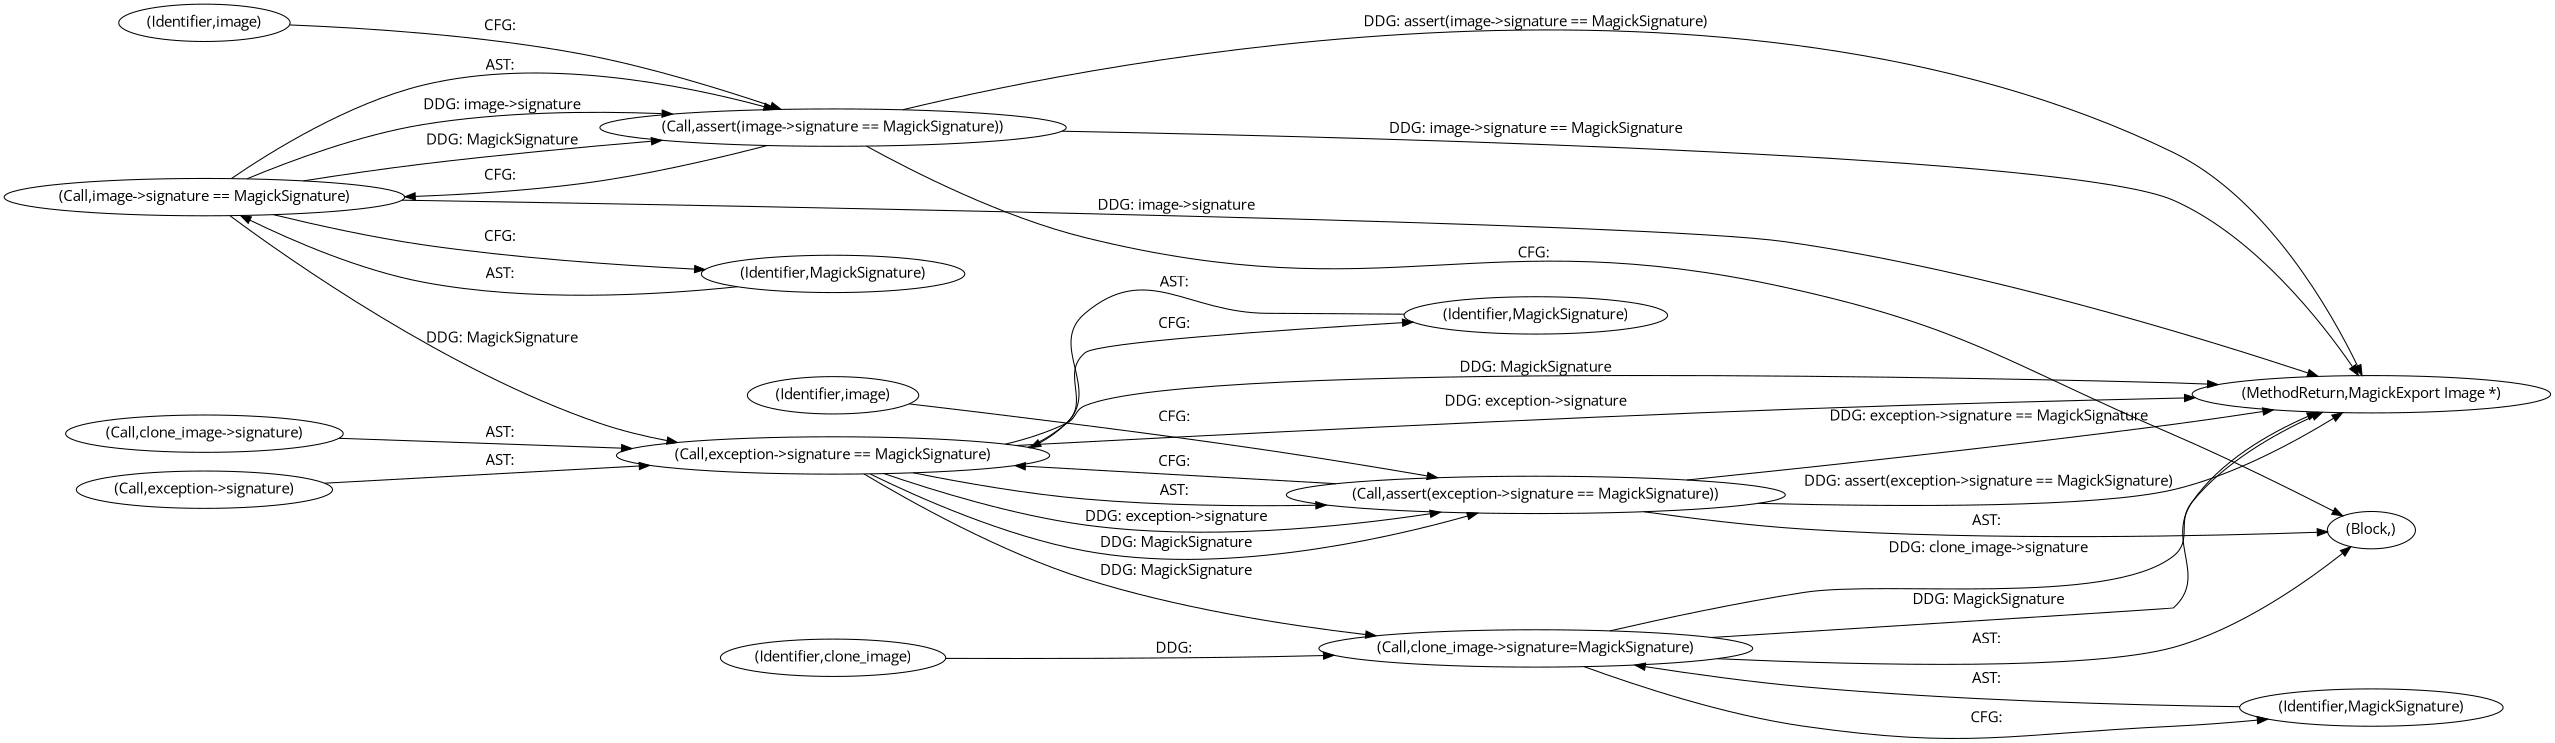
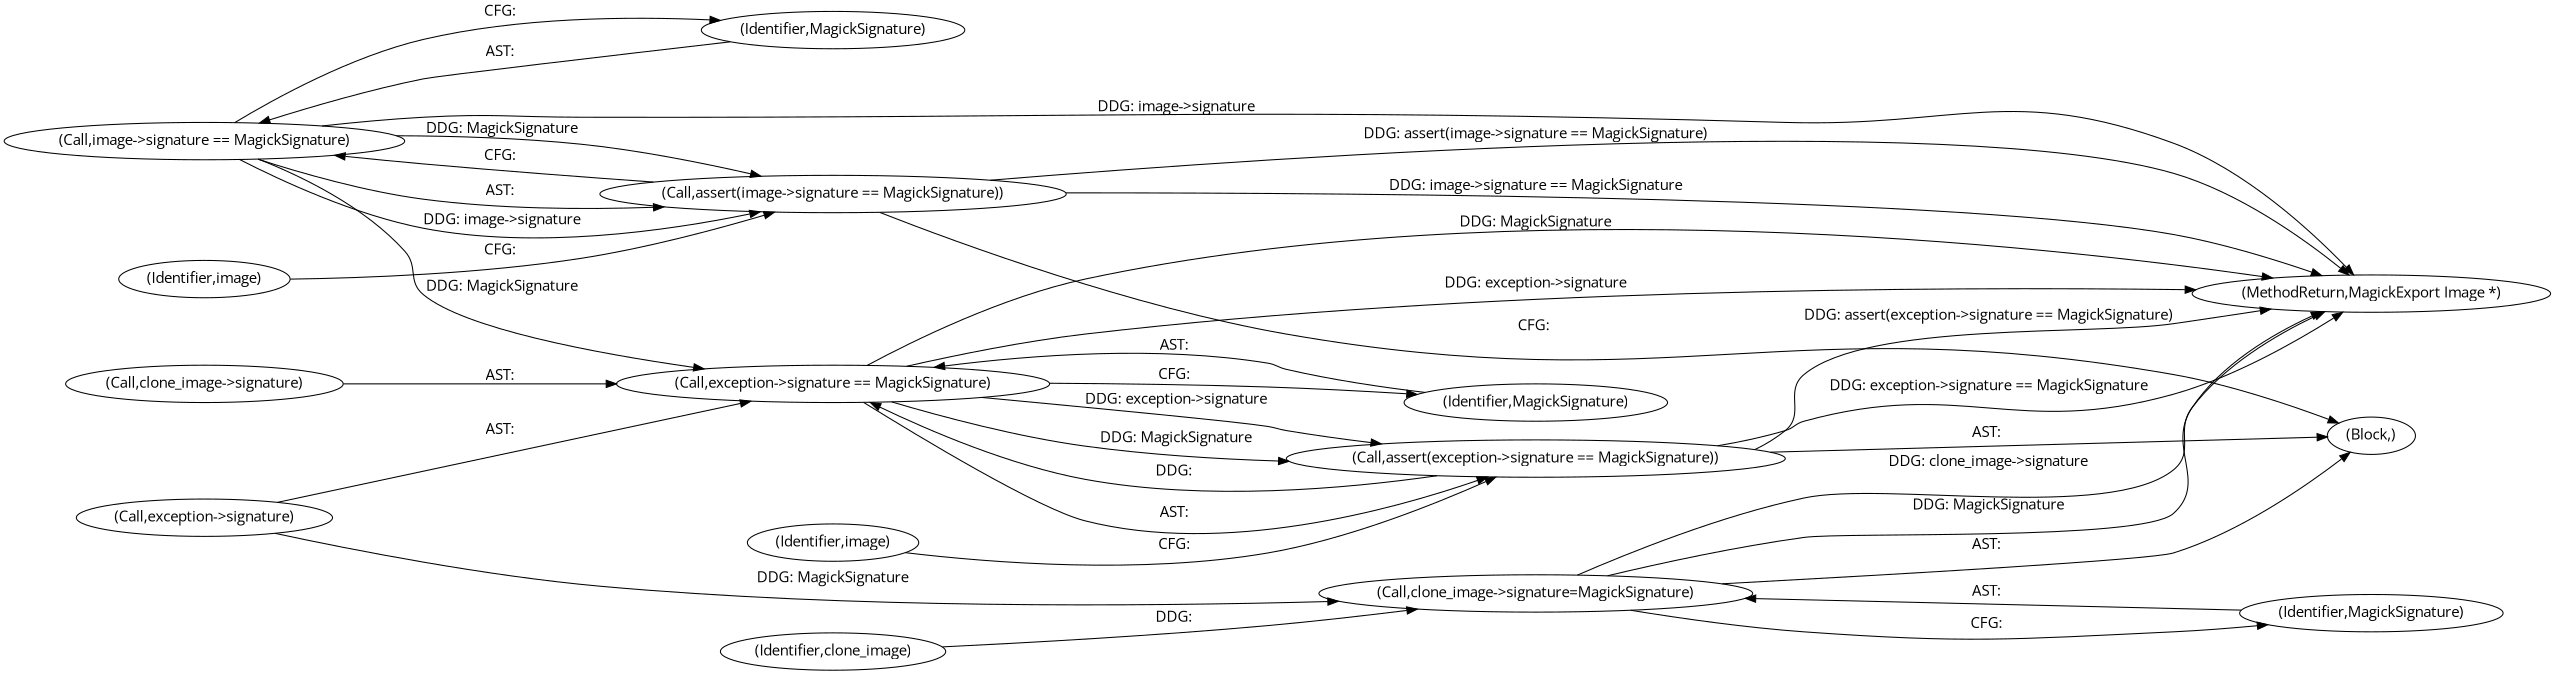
(1176, 462) -> (1176, 472)
(1105, 585) -> (799, 599)
